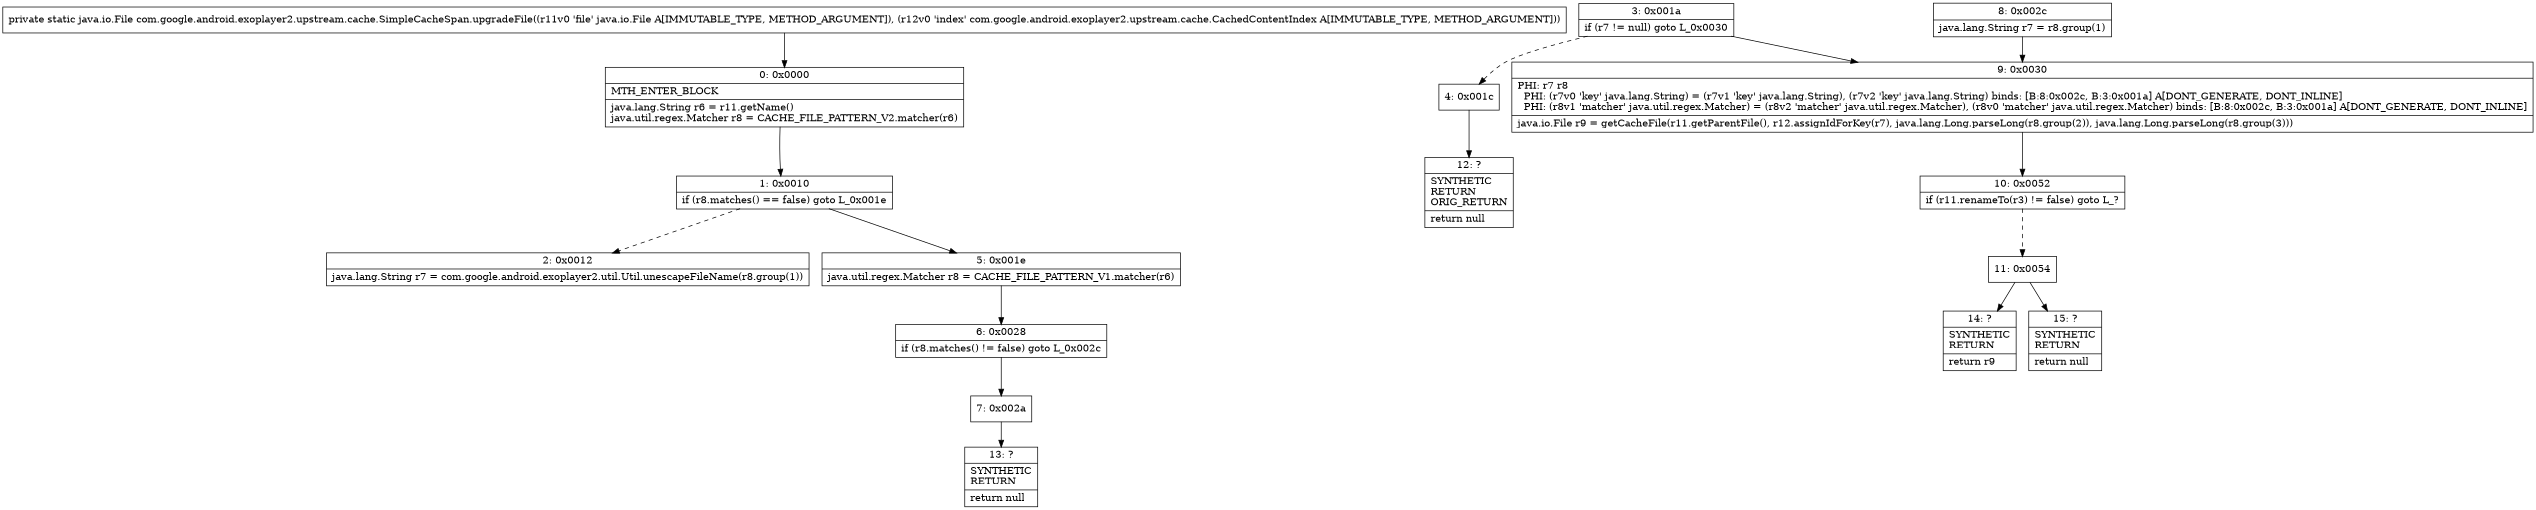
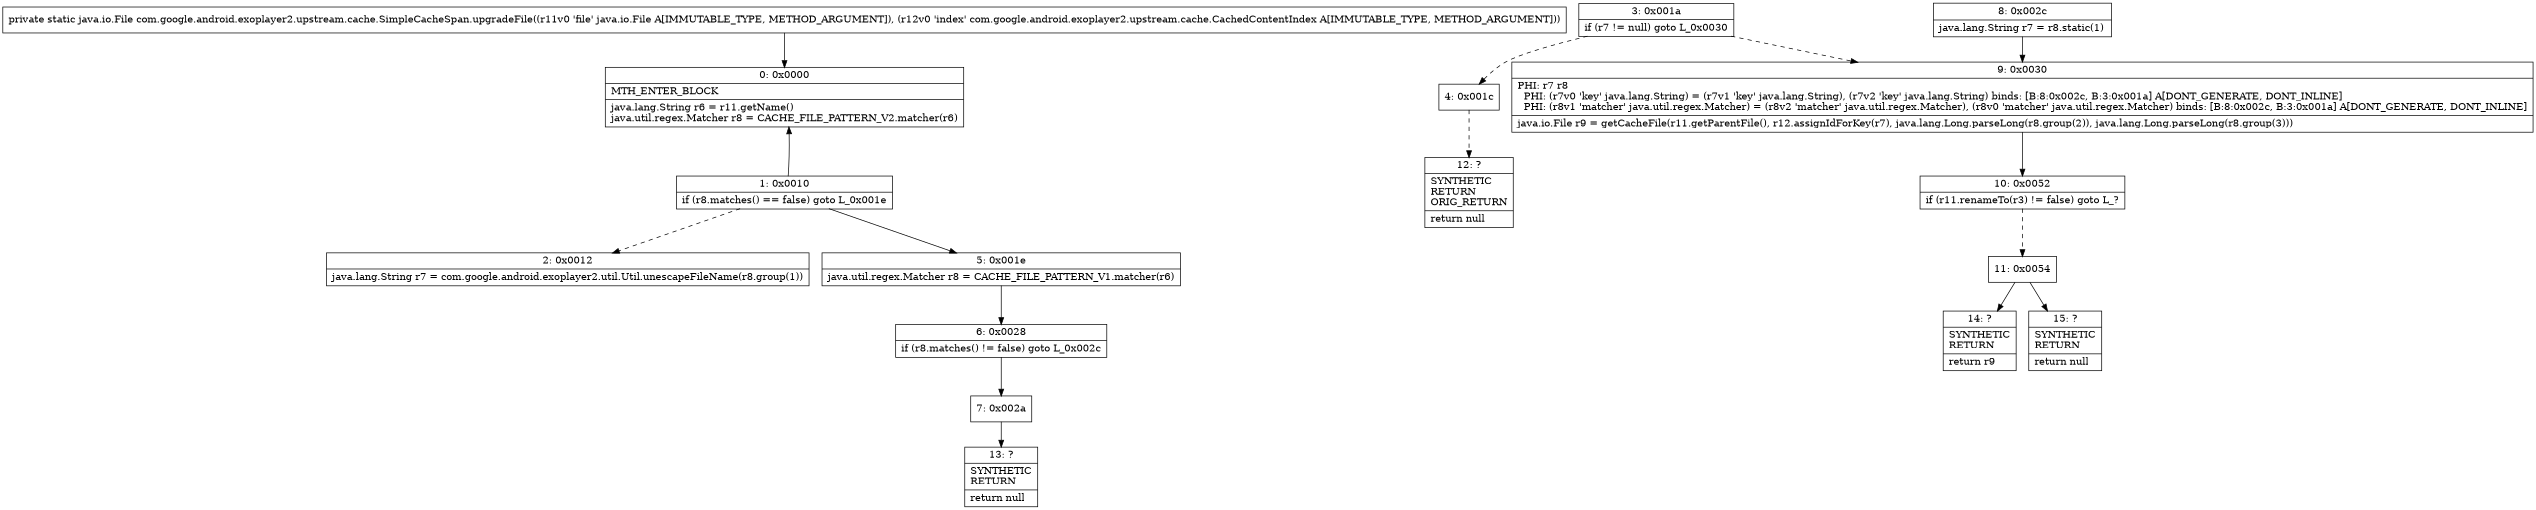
(2022, 28) -> (2021, 28)
(1791, 49) -> (1791, 49)
(1469, 130) -> (1469, 130)
(780, 148) -> (789, 155)
